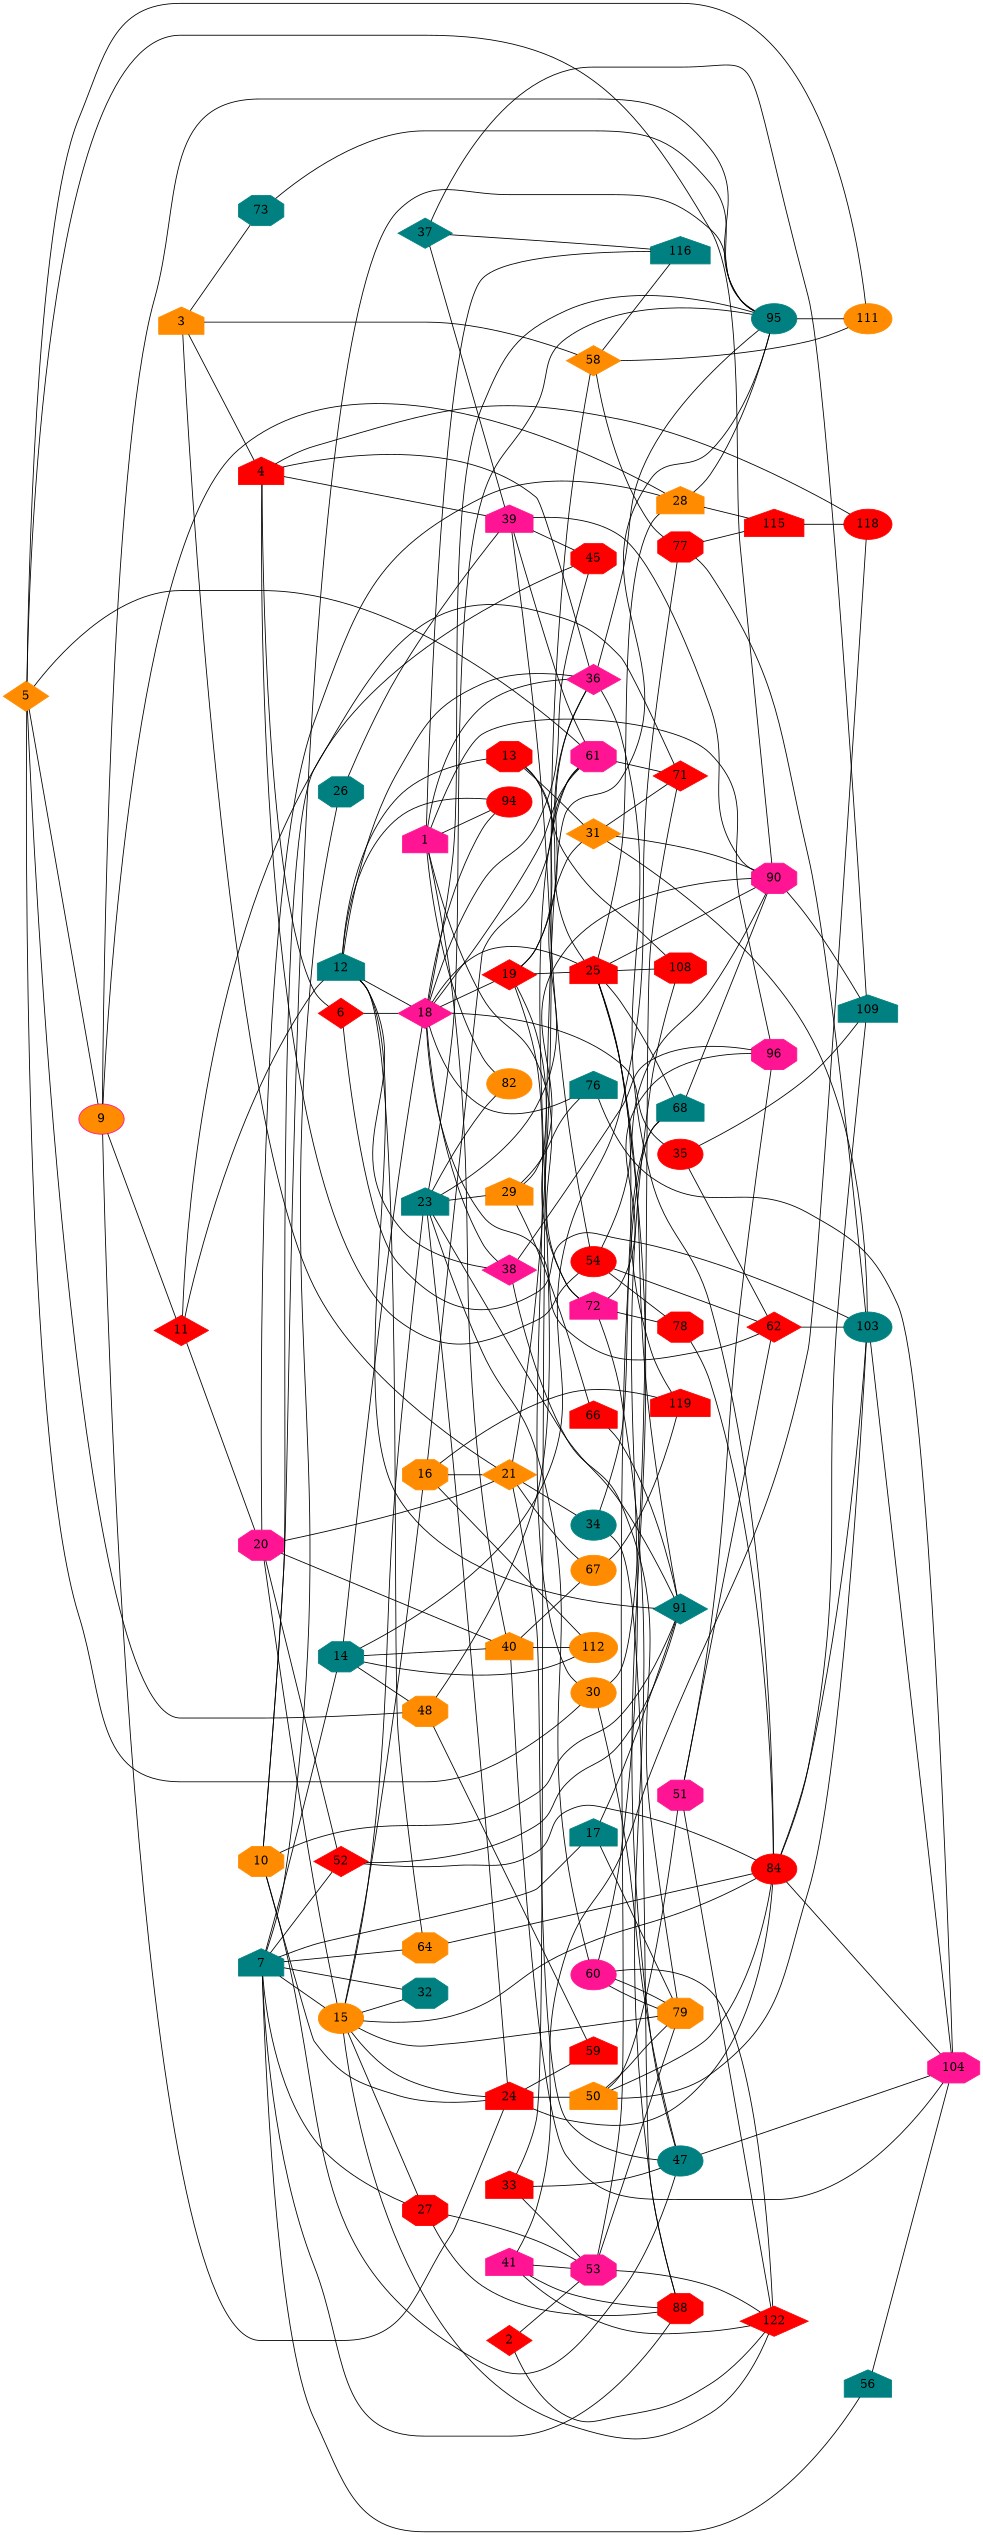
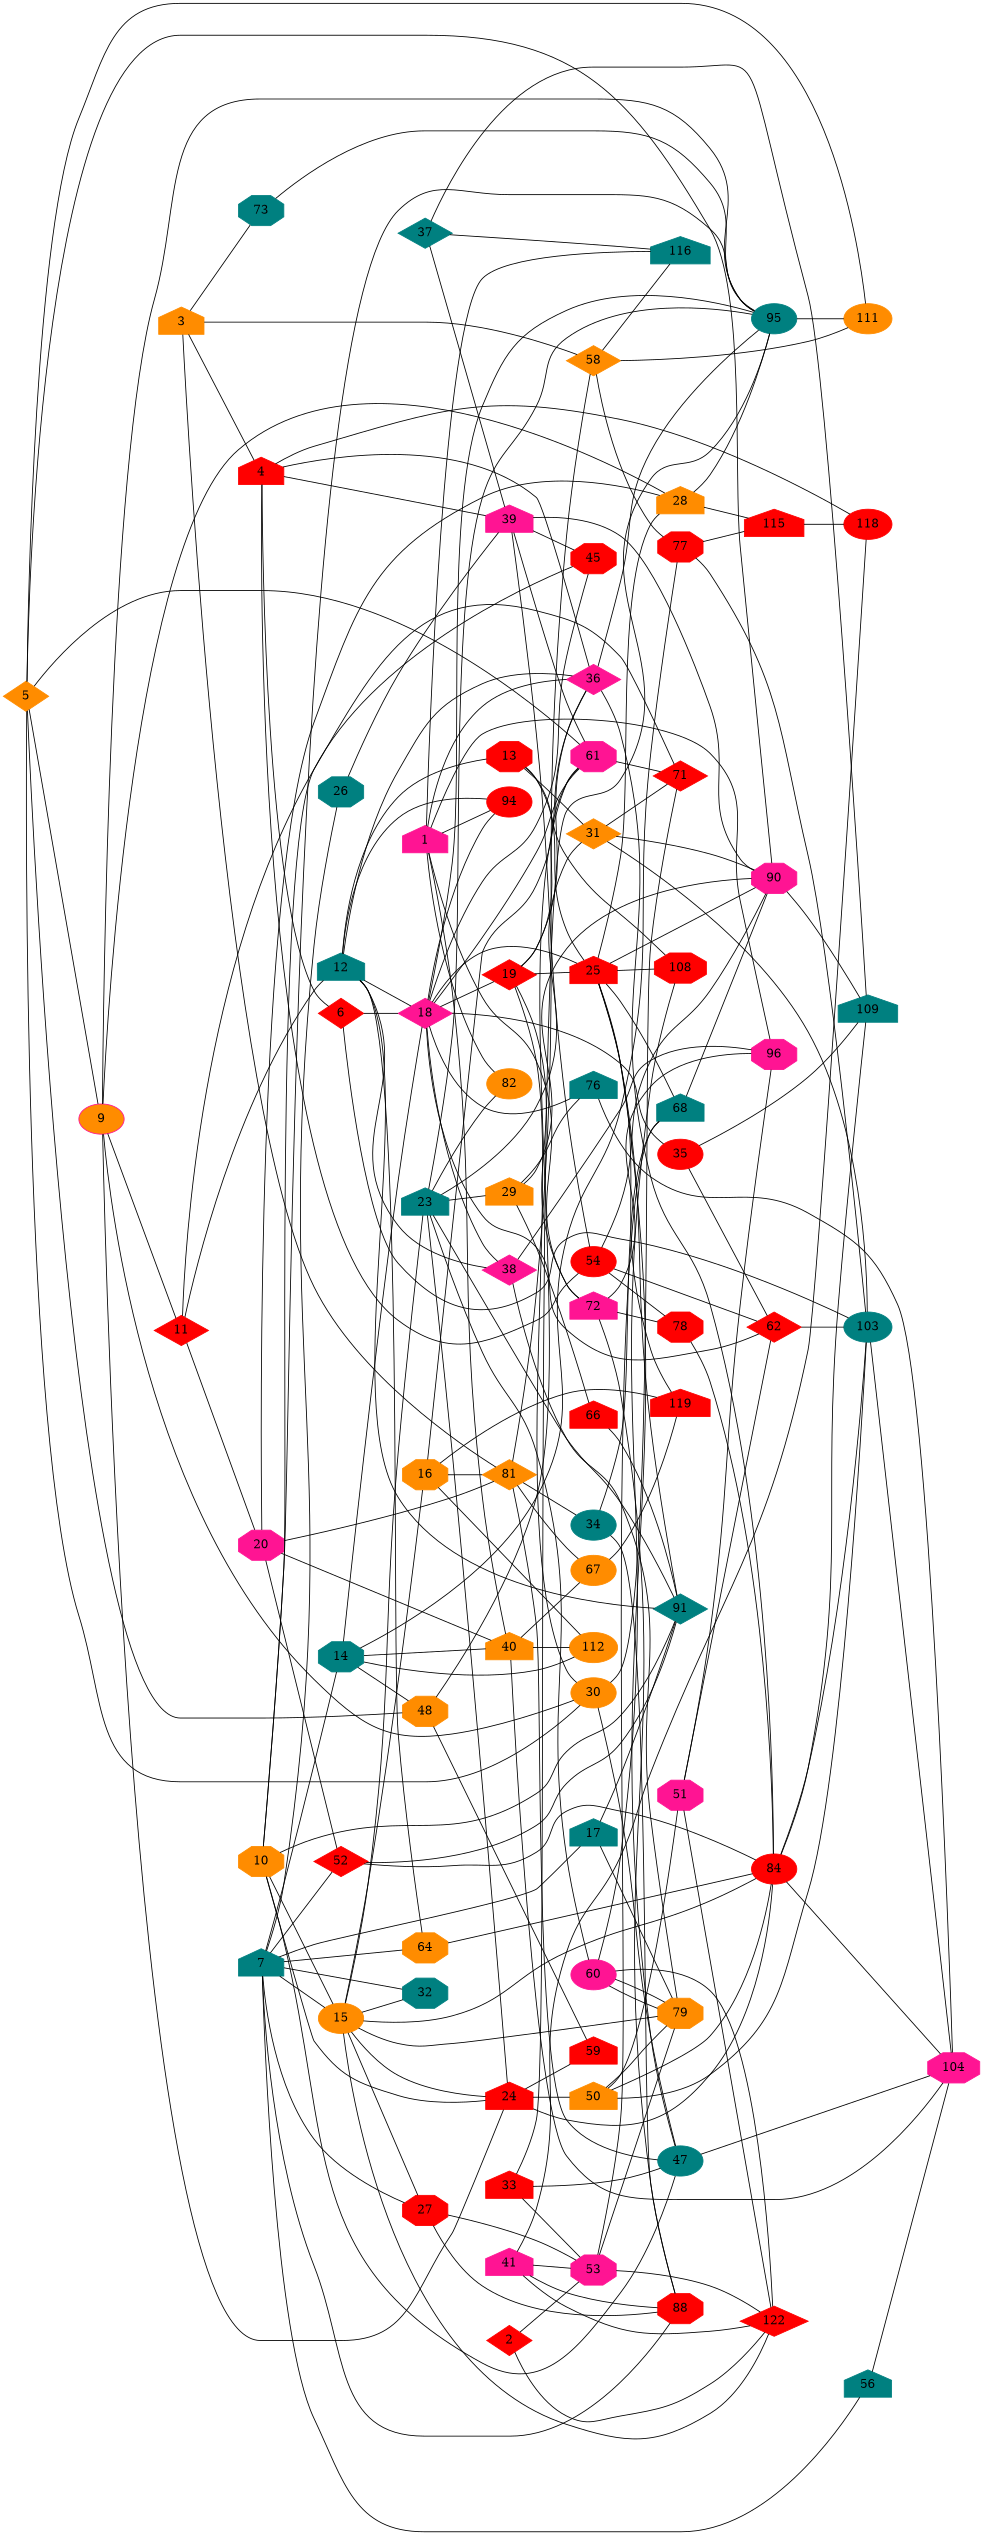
(509, 1475) -> (509, 1475)
none -> (222, 1554)
(294, 1760) -> (301, 1940)
